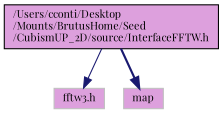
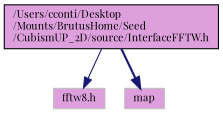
(79, 99) -> (79, 99)
